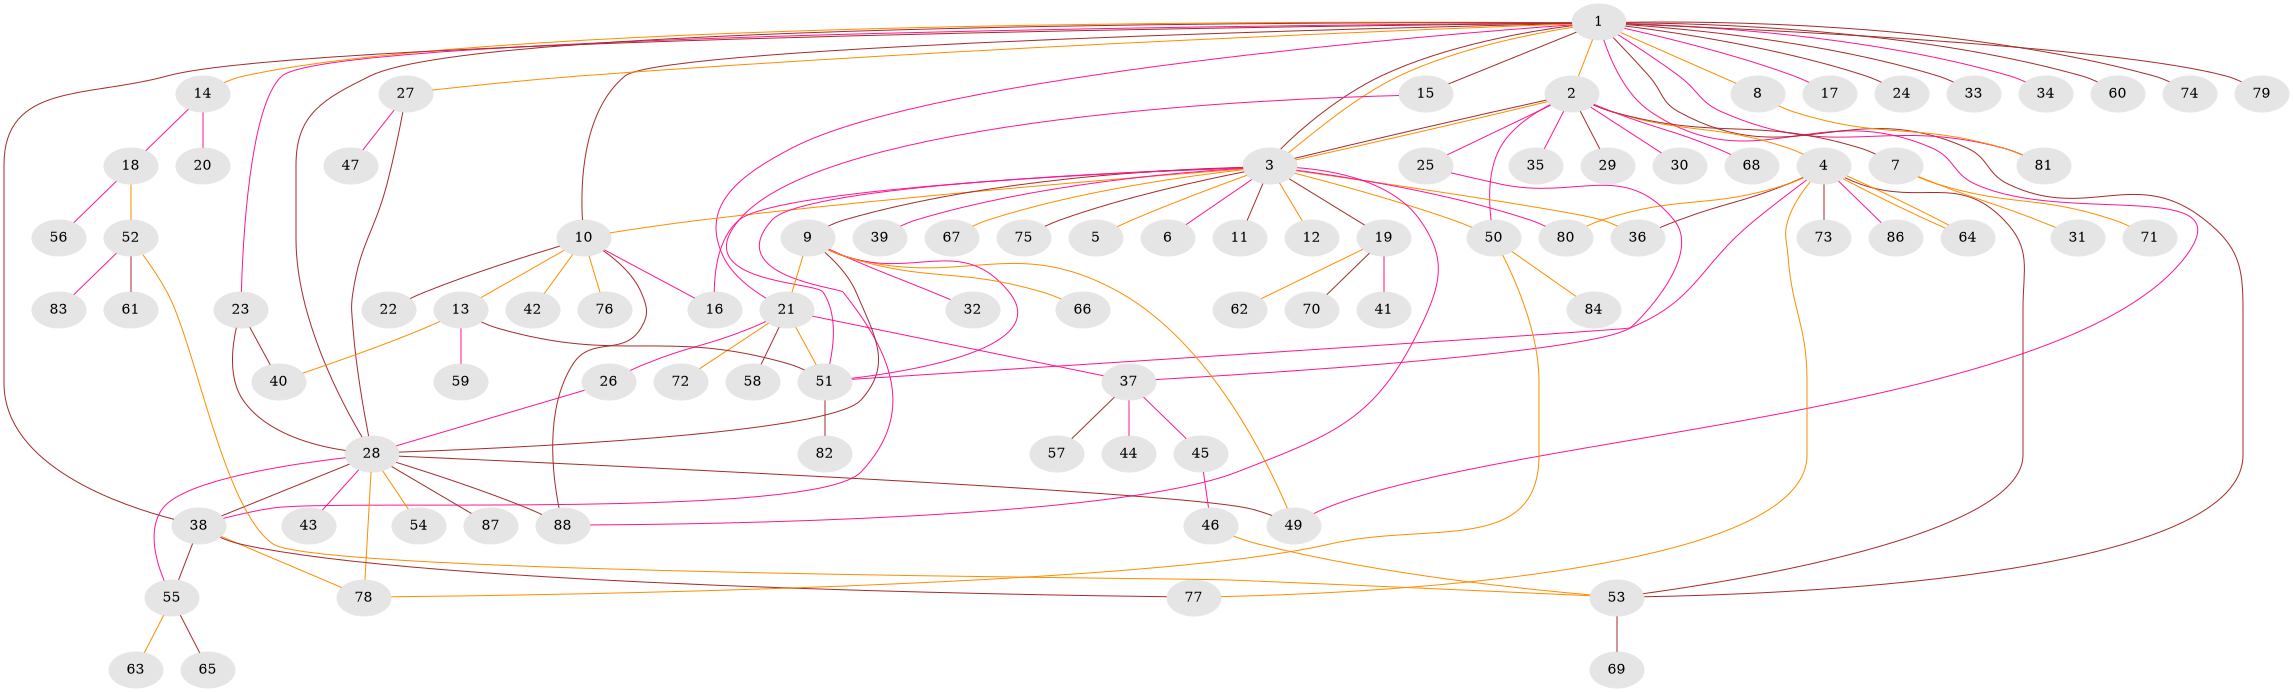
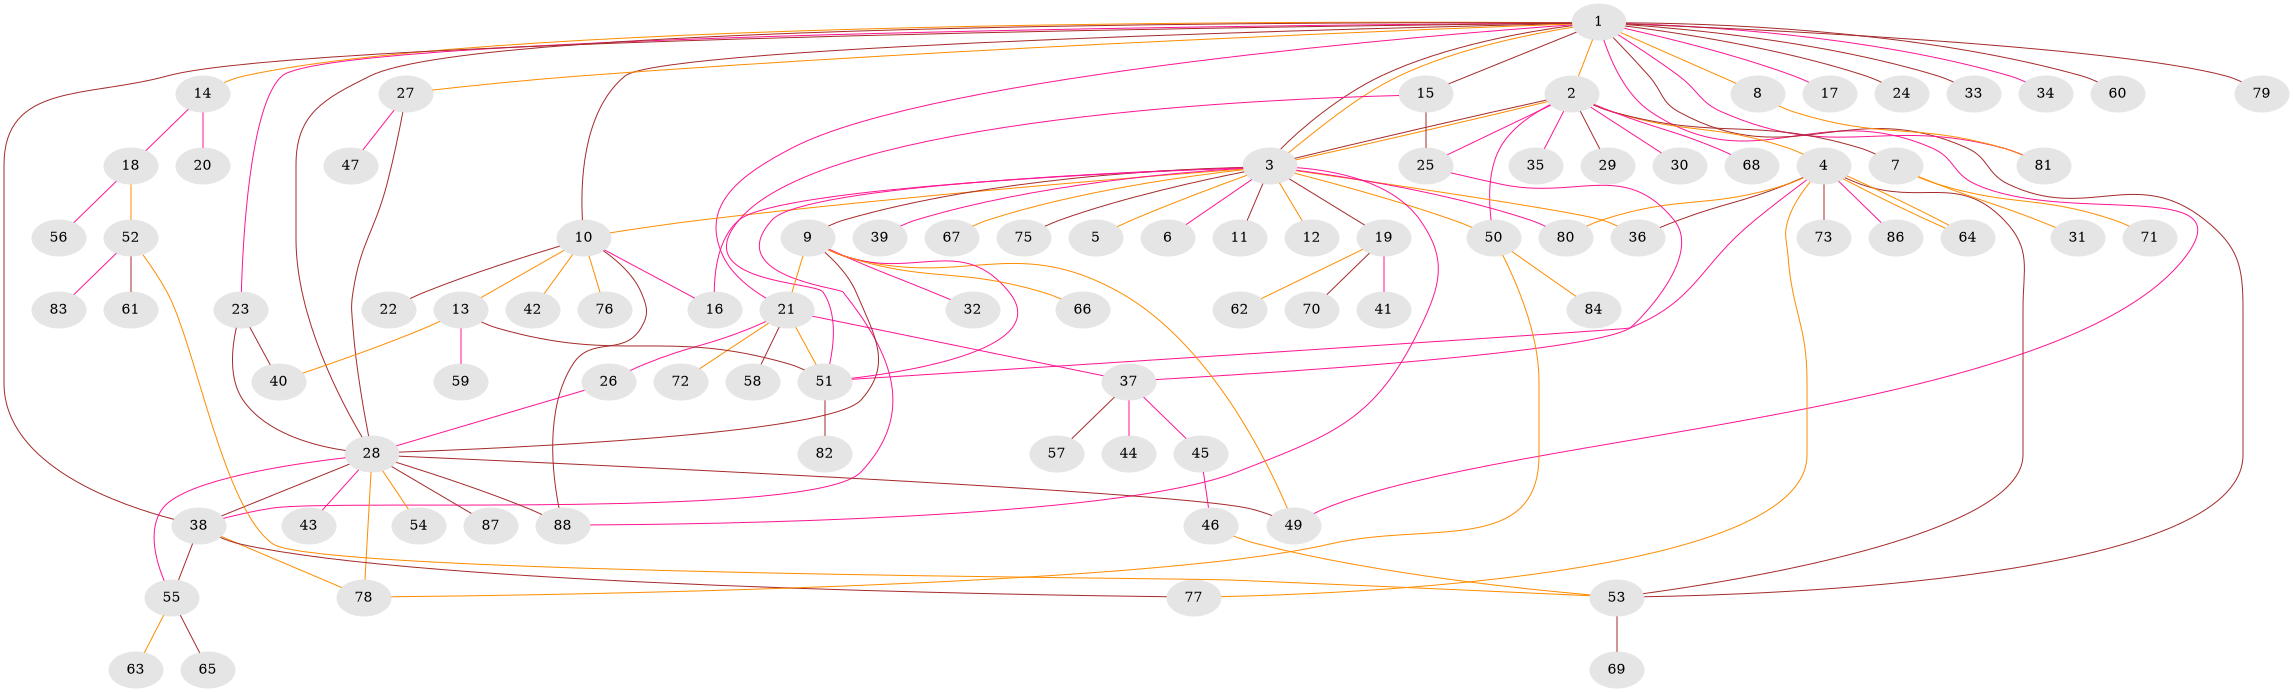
(2190, 94) -> none
none -> (1426, 137)
